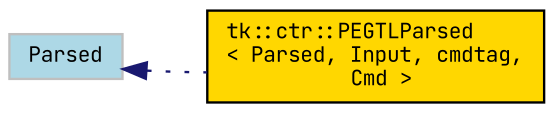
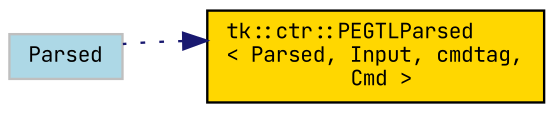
(177, 72) -> (153, 42)
